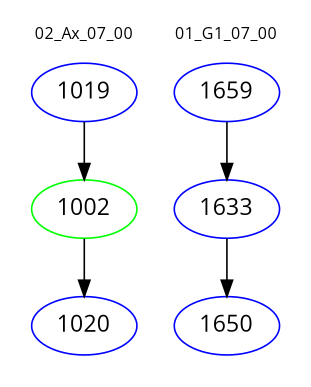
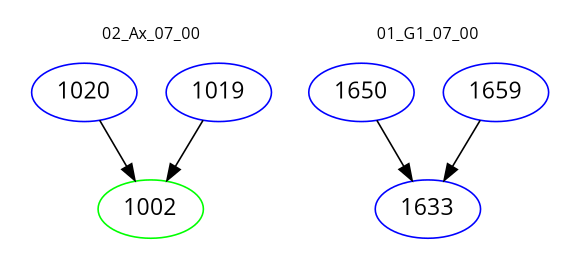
(84, 259) -> (113, 143)
(227, 259) -> (390, 143)
